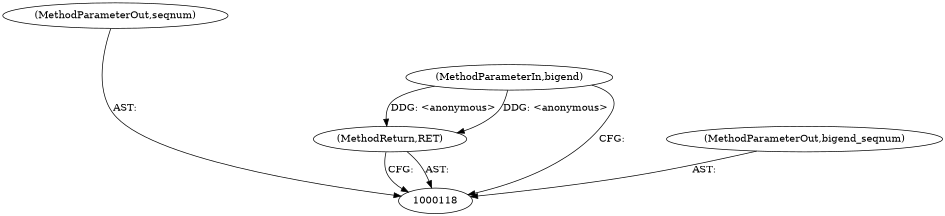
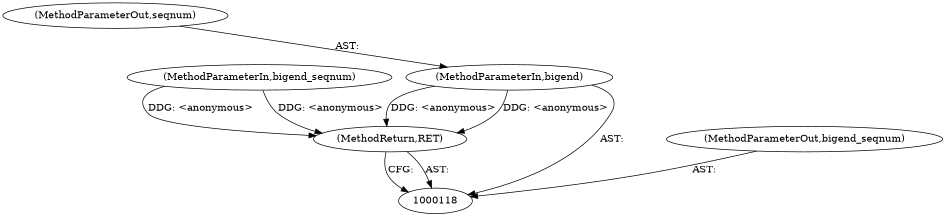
none -> (259, 77)
(614, 139) -> (614, 139)
(205, 159) -> (310, 46)
